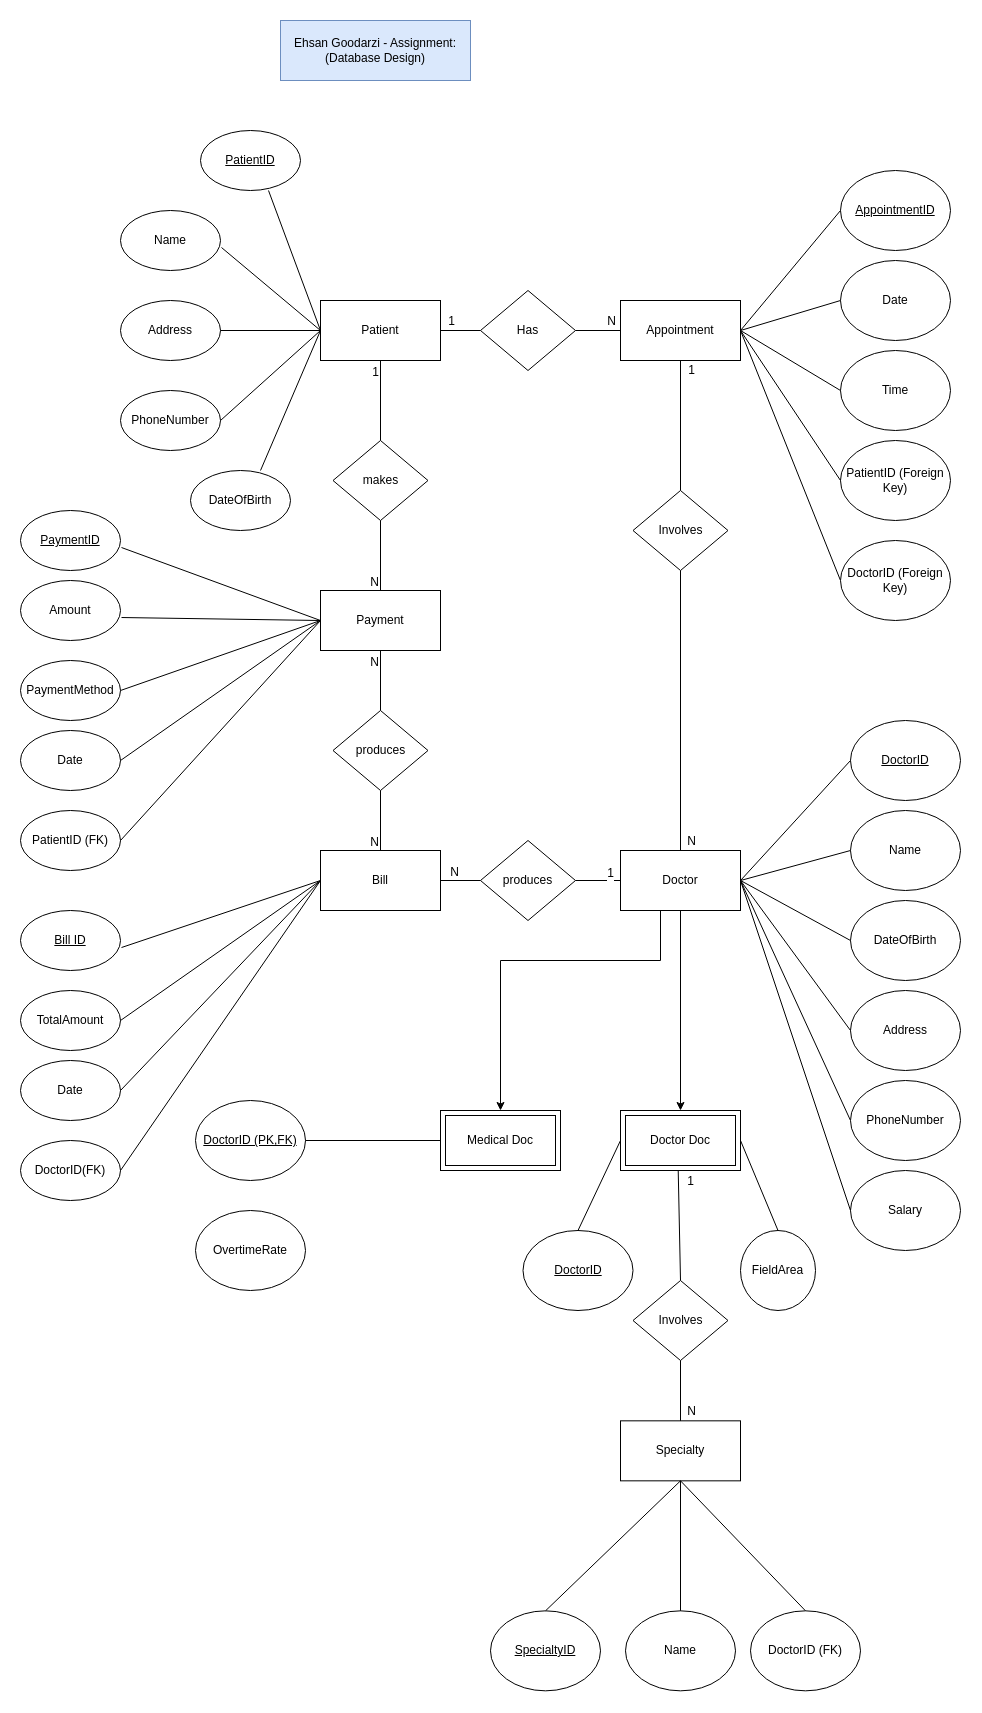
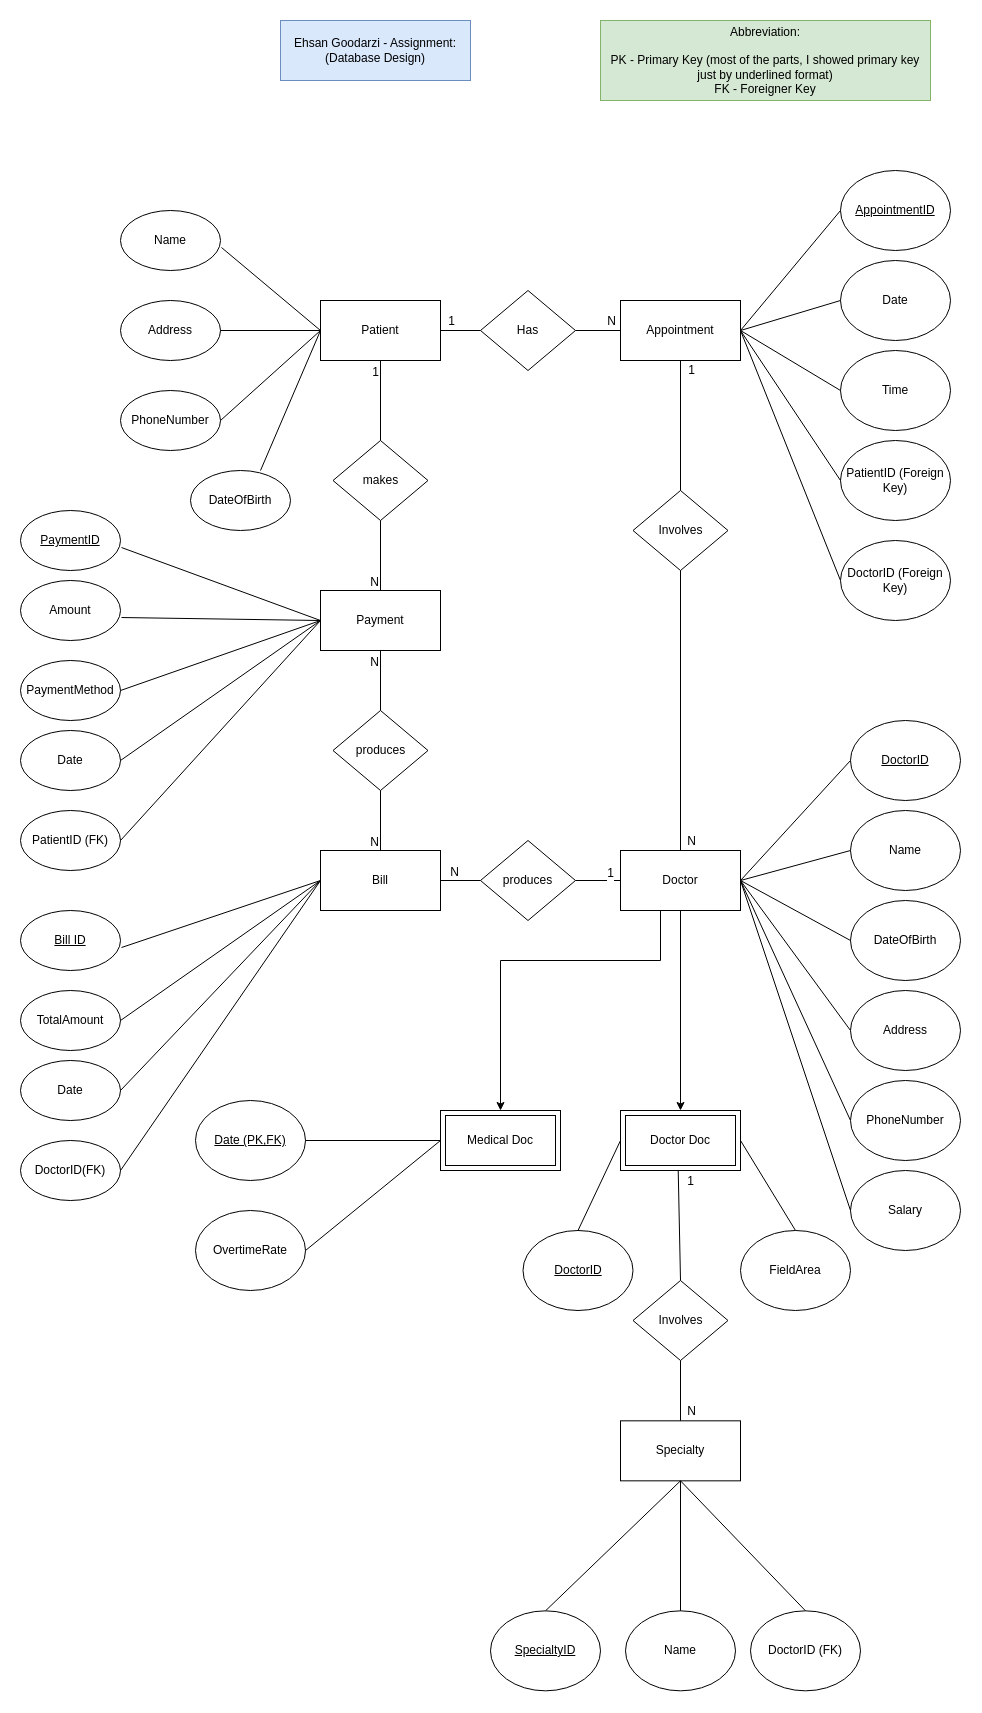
none -> (766, 61)
(251, 161) -> none
(294, 258) -> none
(251, 1141) -> (251, 1141)
none -> (372, 1196)
(778, 1271) -> (796, 1271)
